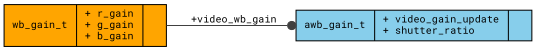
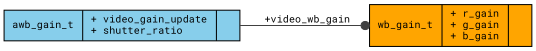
(227, 26) -> (300, 26)
